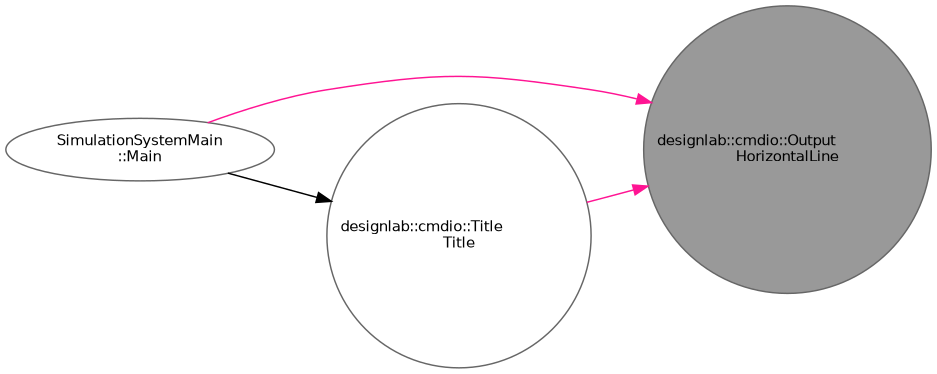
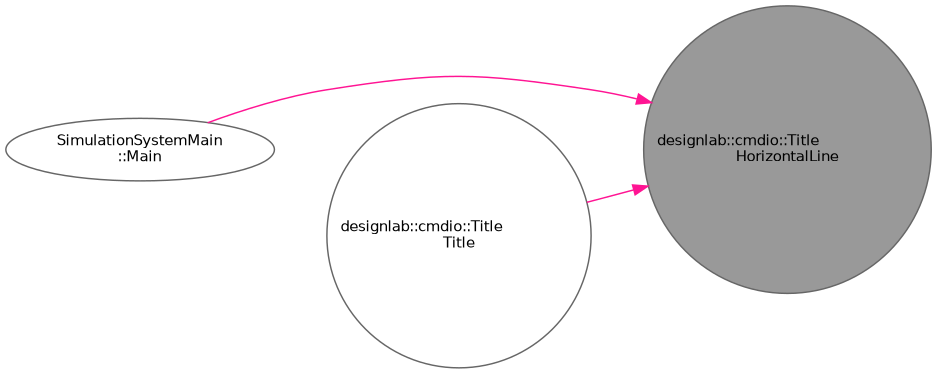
(787, 150) -> (787, 150)
(272, 185) -> none
